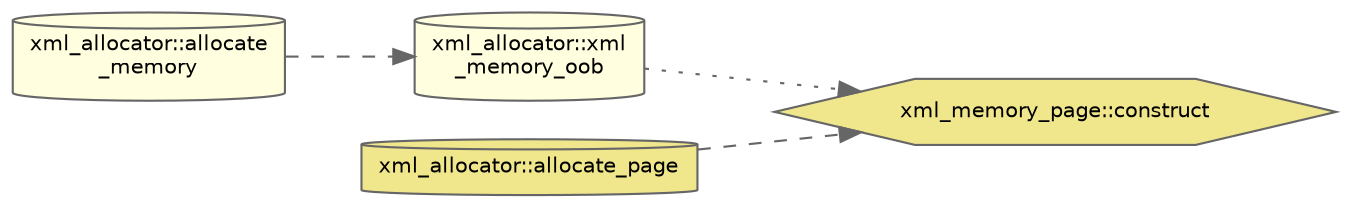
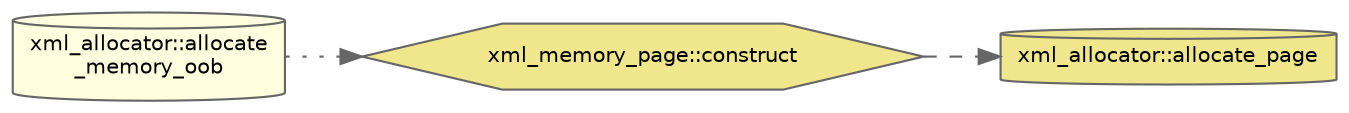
(149, 57) -> none
(529, 57) -> (149, 57)
(769, 142) -> (951, 57)
